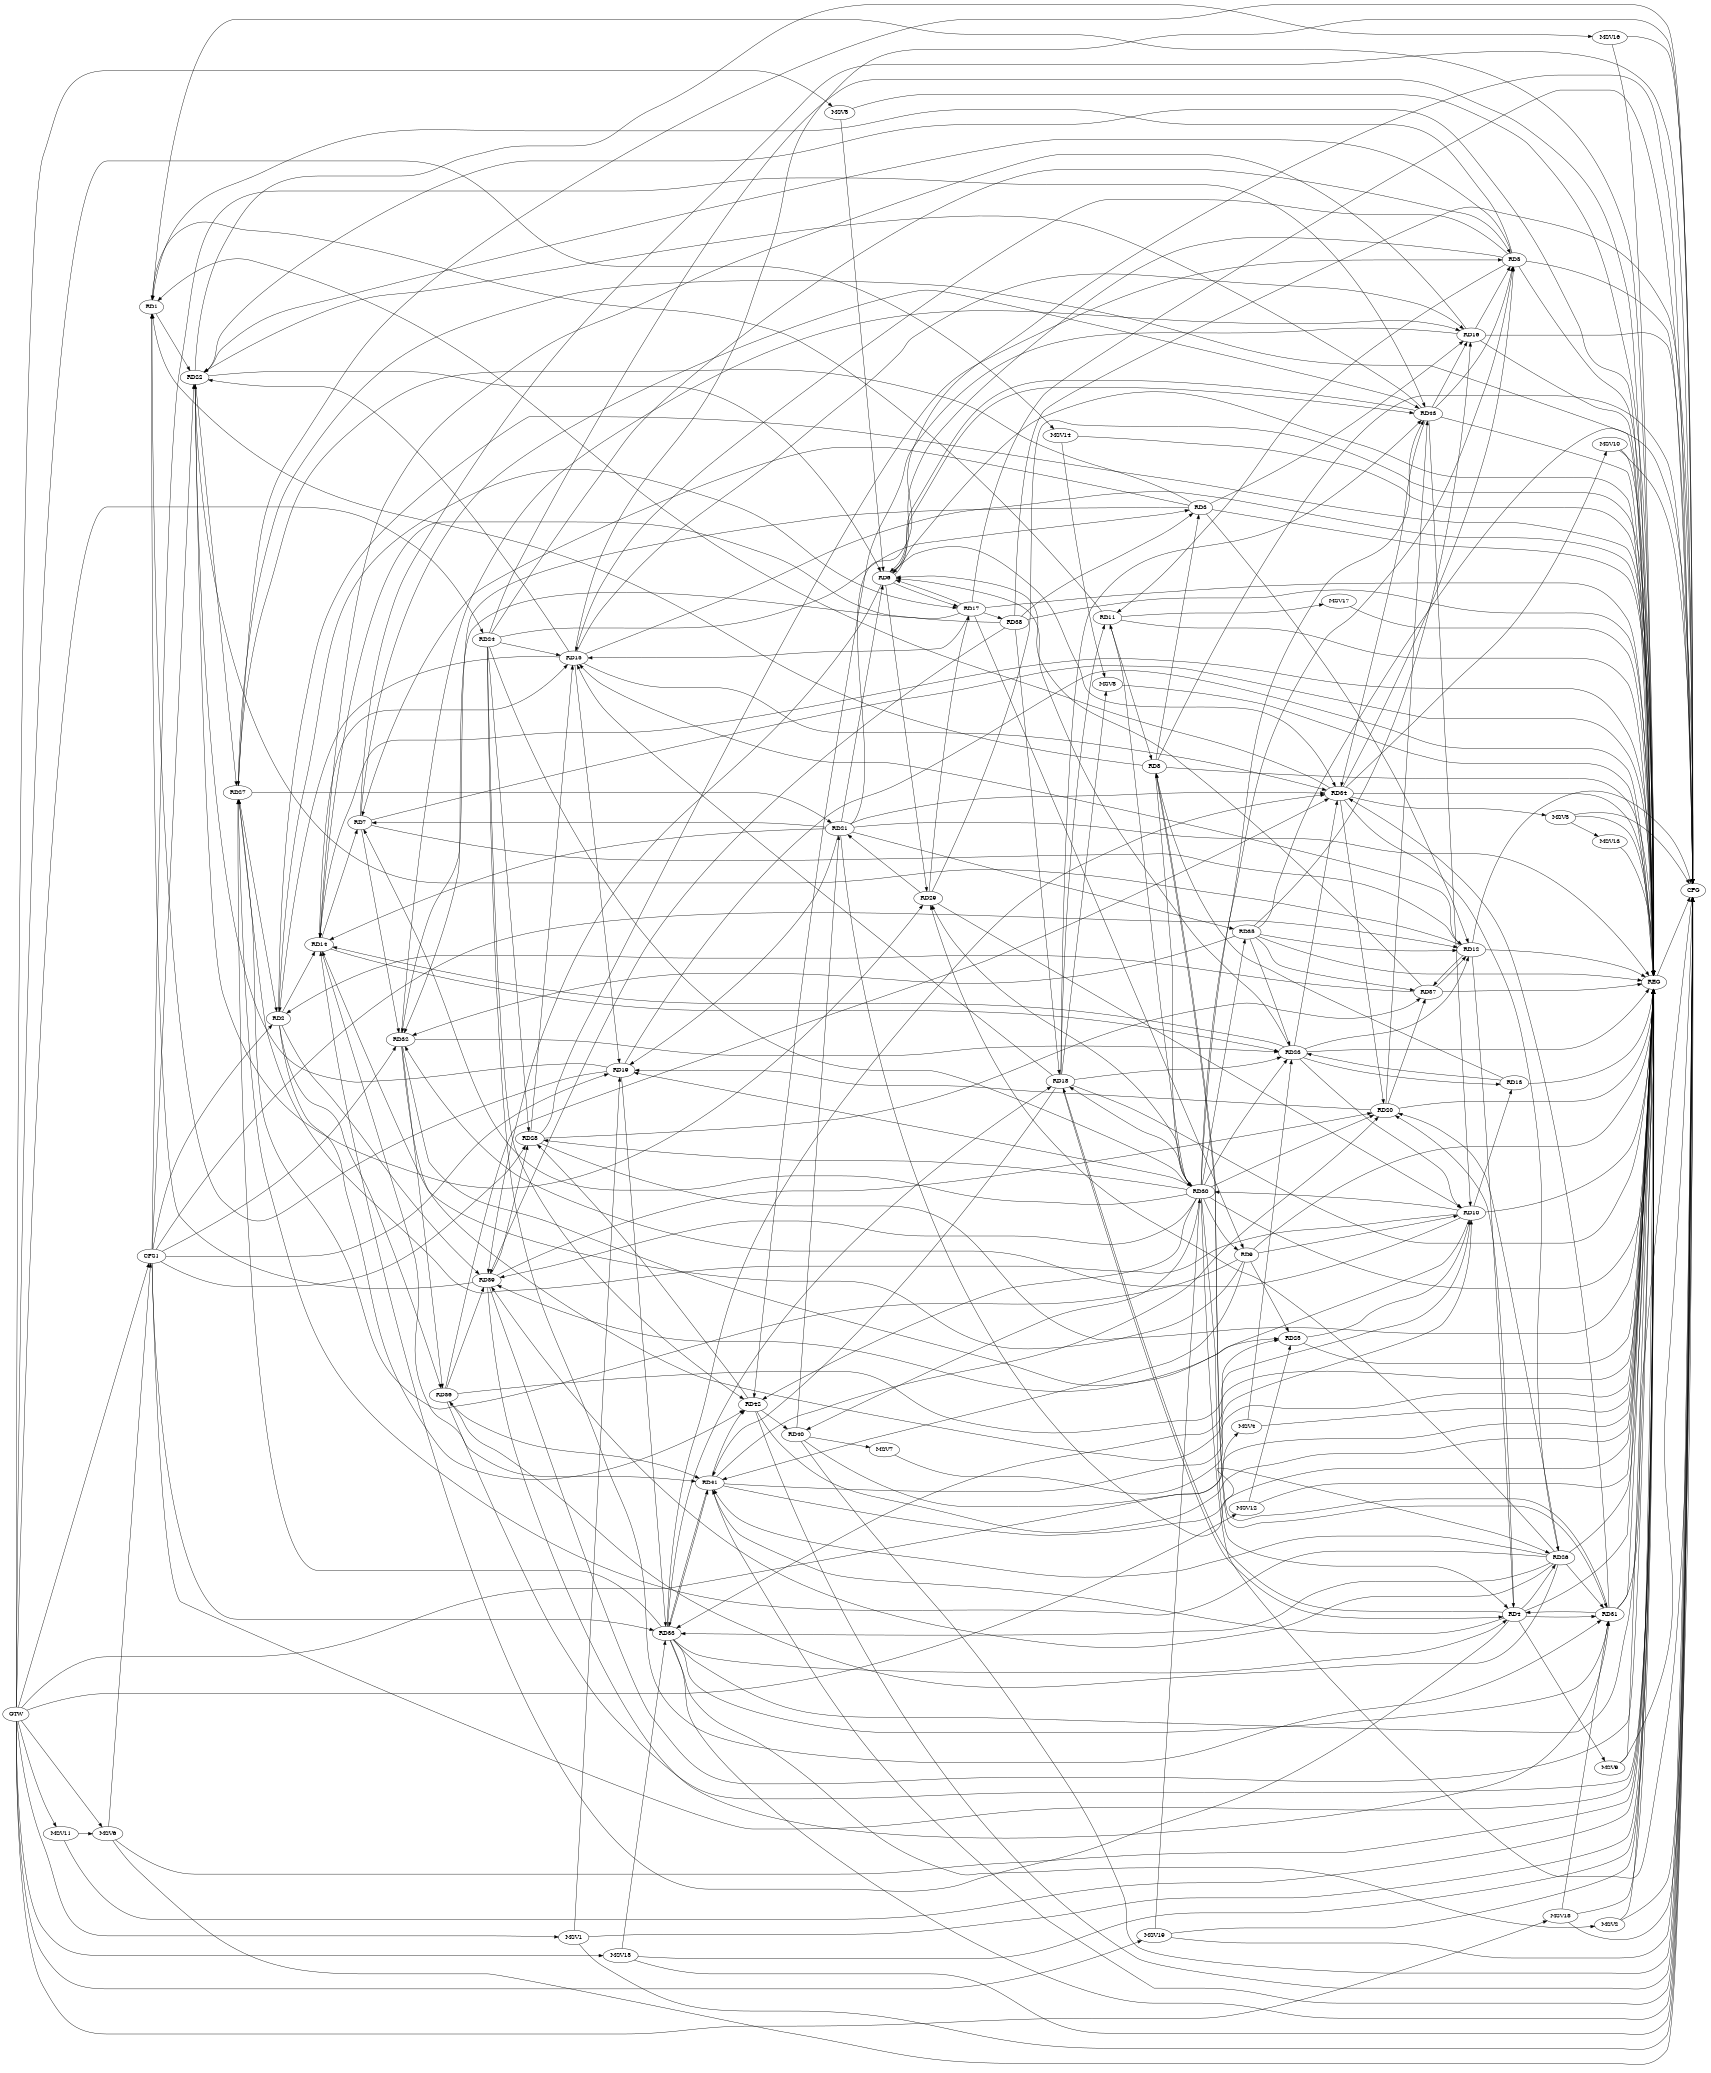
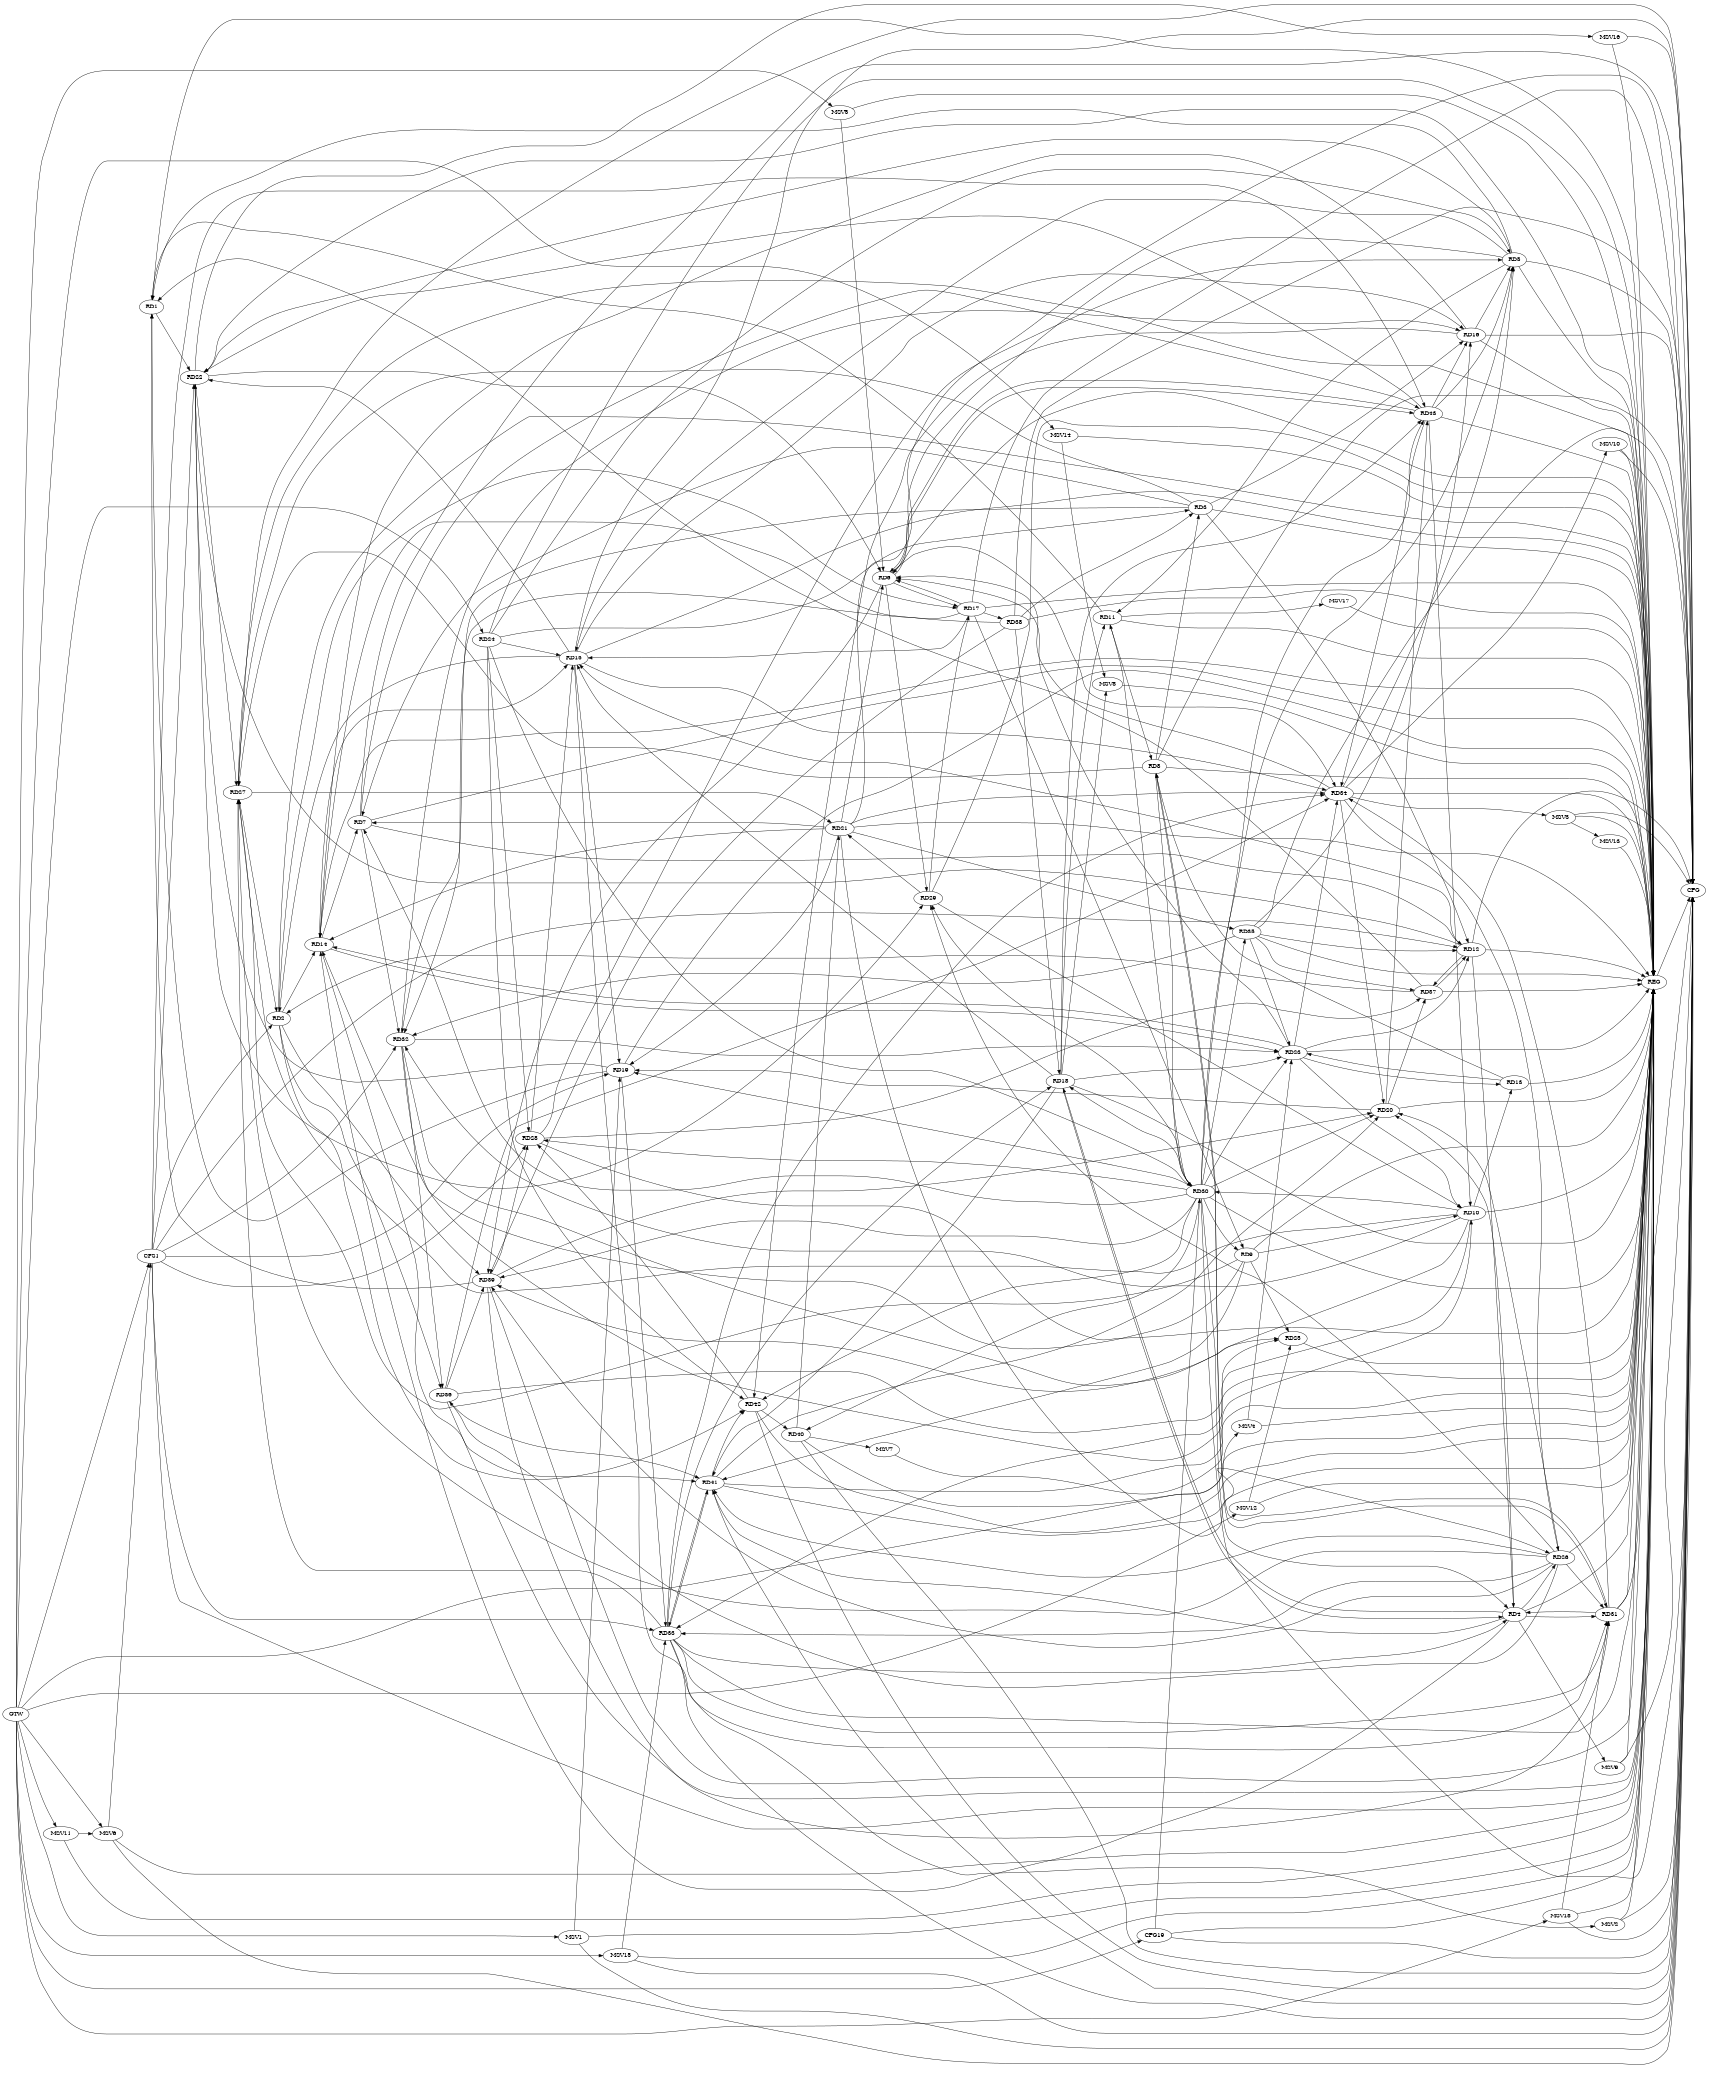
(618, 578) -> (594, 748)
(1404, 1300) -> none
(648, 1650) -> (750, 1730)
(1154, 1935) -> (1154, 1935)
